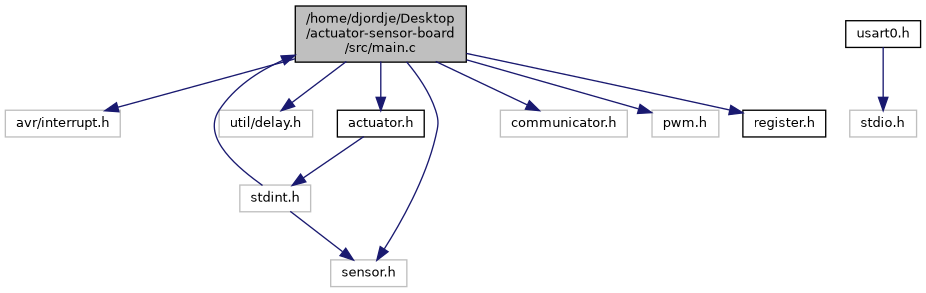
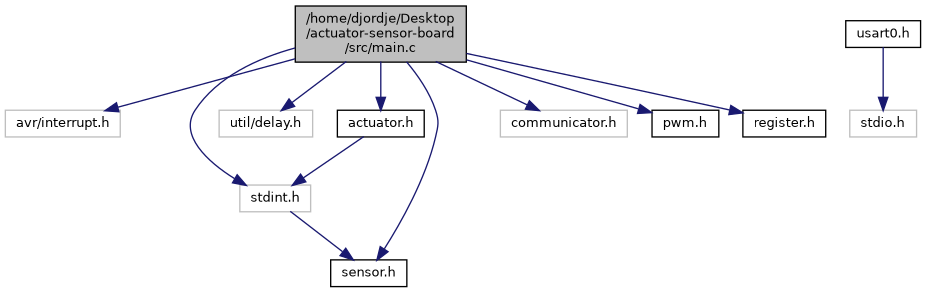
(216, 117) -> (205, 97)
(685, 124) -> (685, 124)
(369, 273) -> (369, 273)
